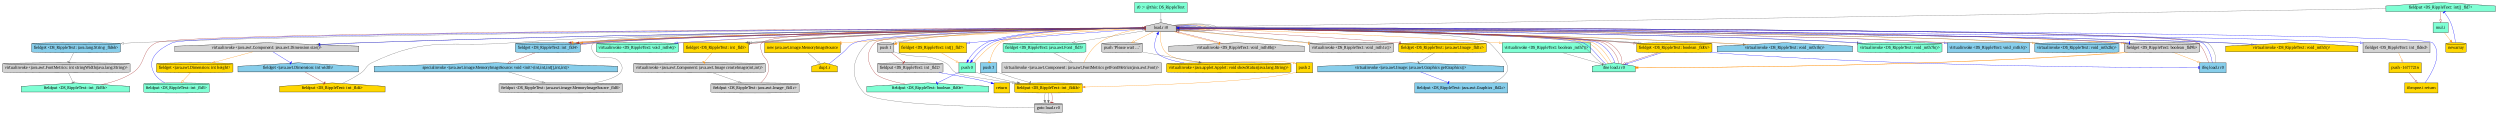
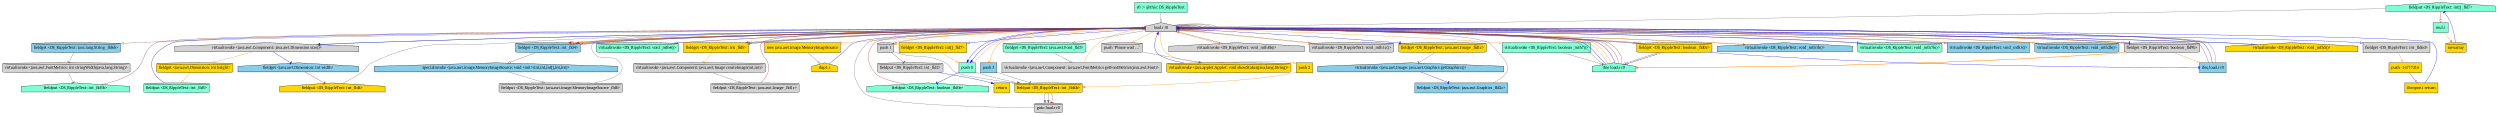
(1288, 35) -> (1288, 35)
